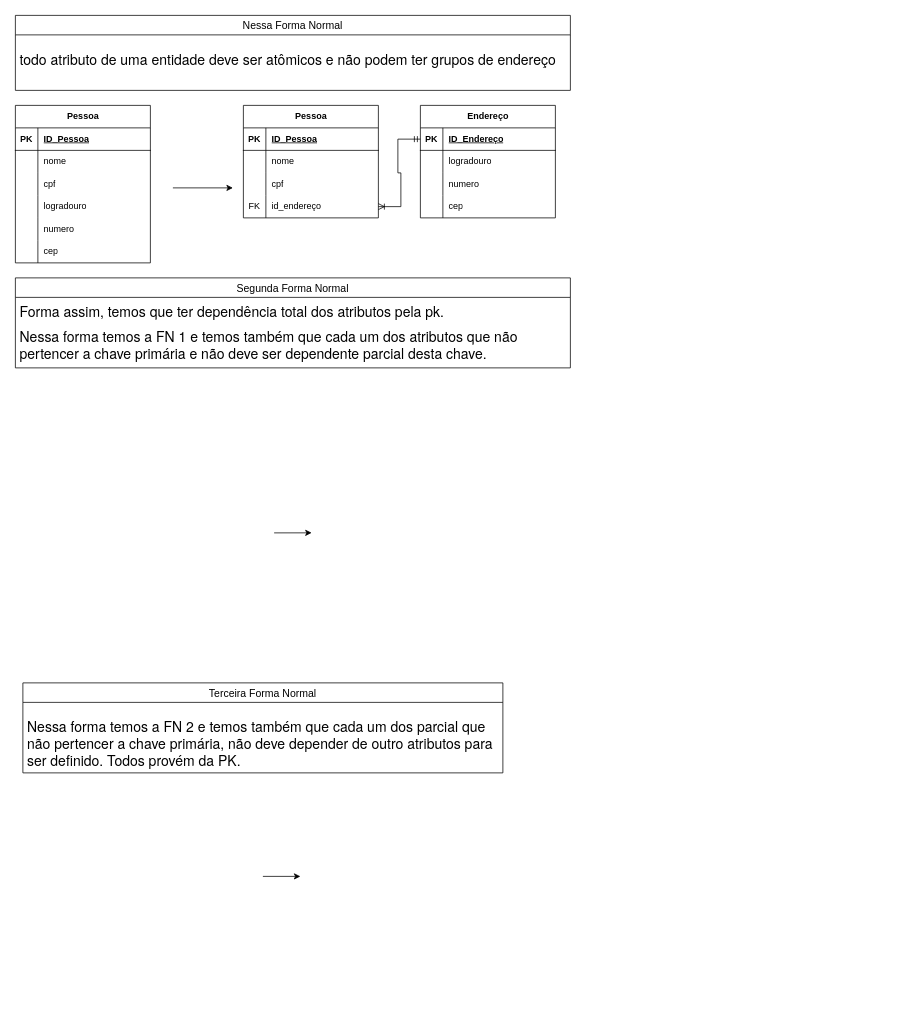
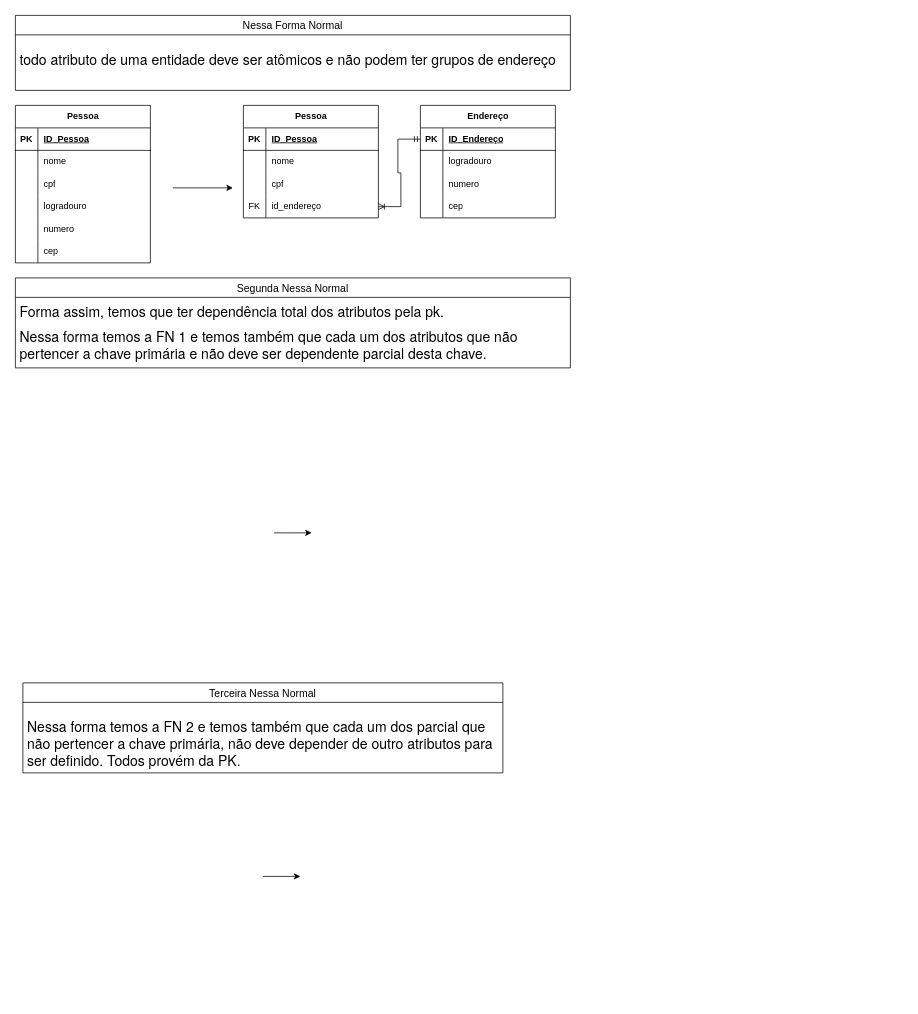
(293, 288) -> (293, 288)
(263, 693) -> (263, 693)
